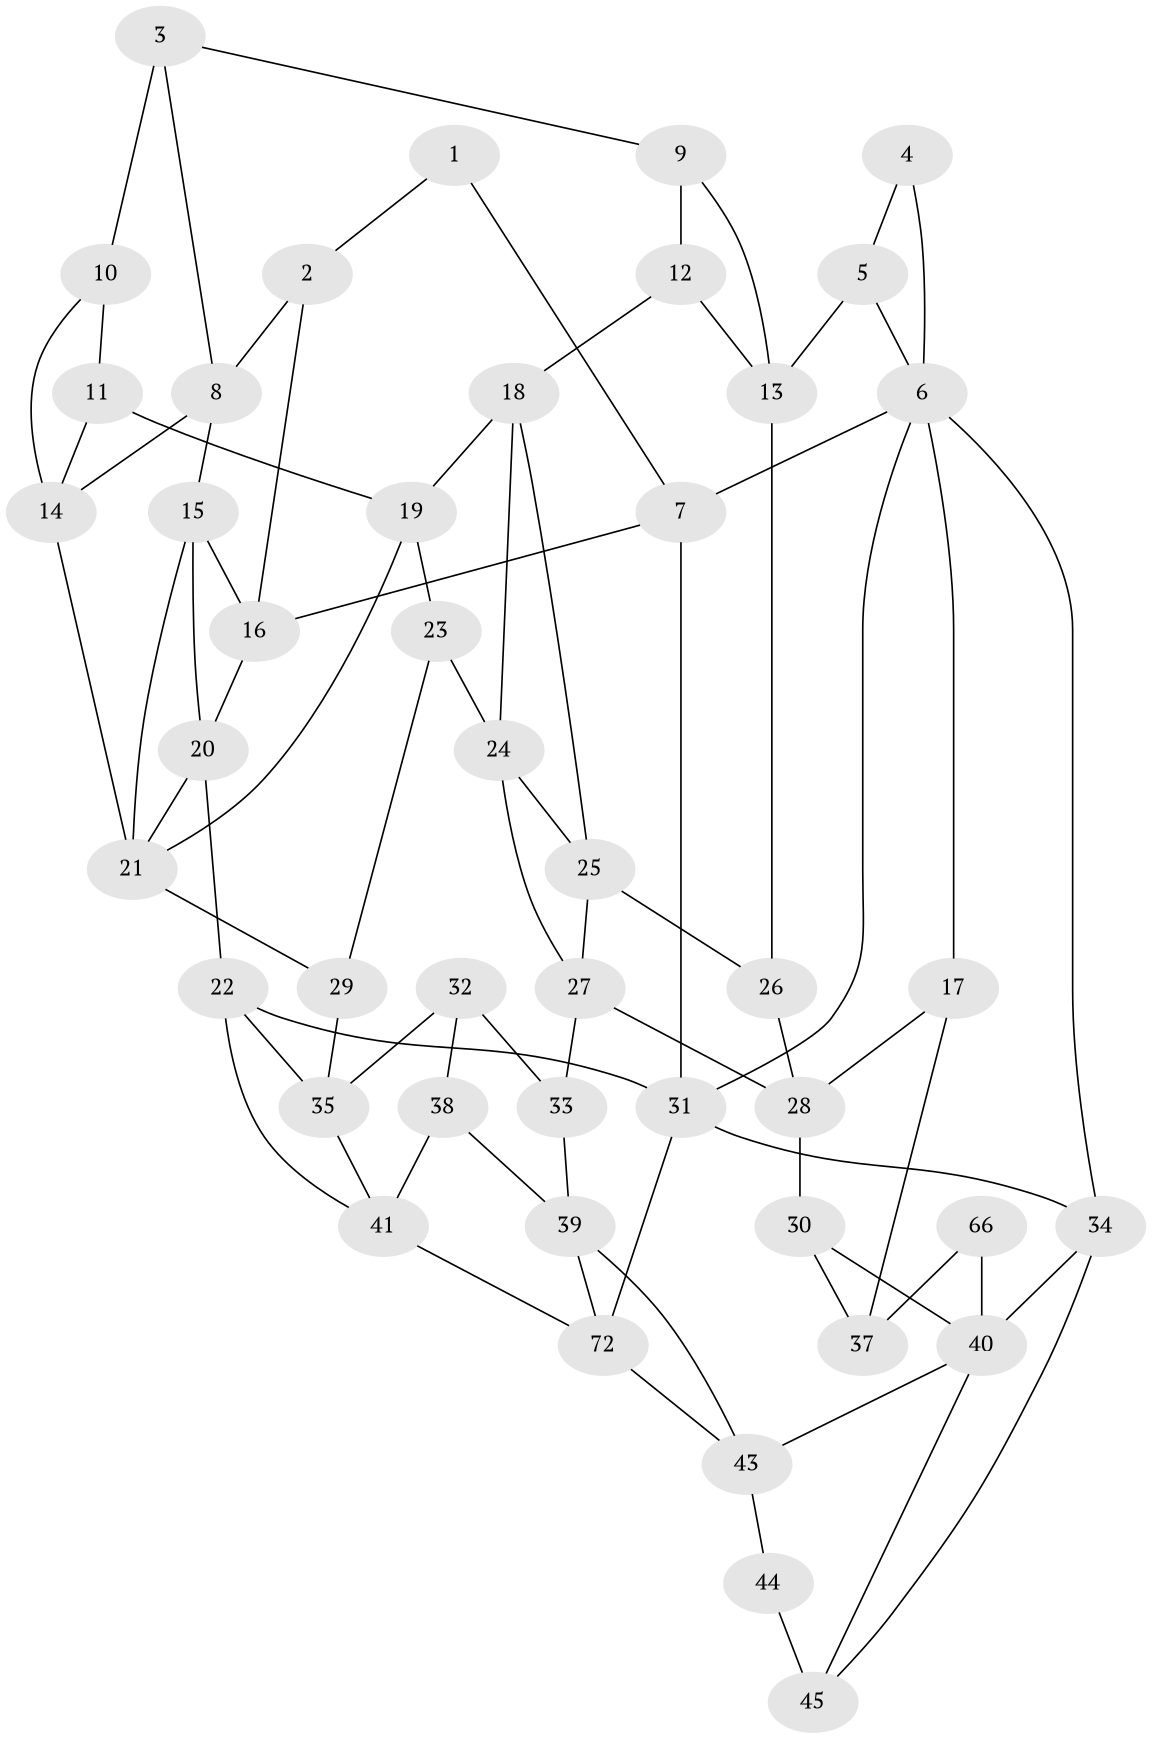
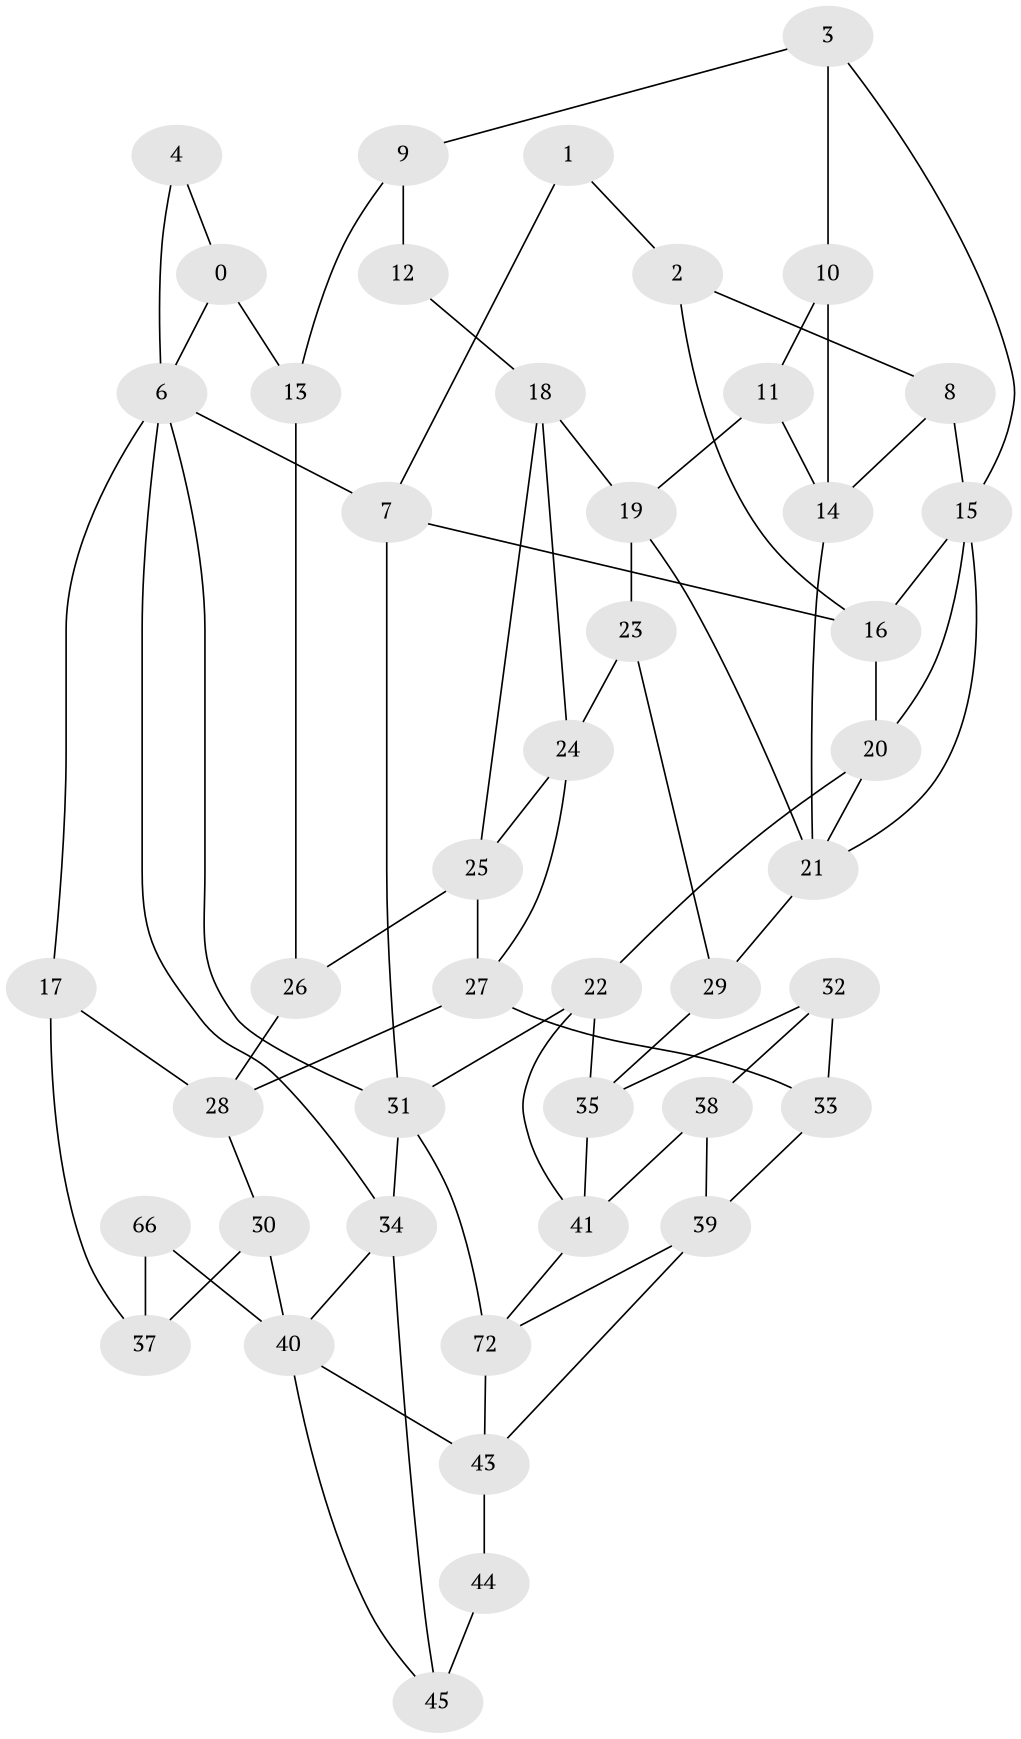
(188, 215) -> (972, 262)
(863, 274) -> (221, 274)
(726, 334) -> none
